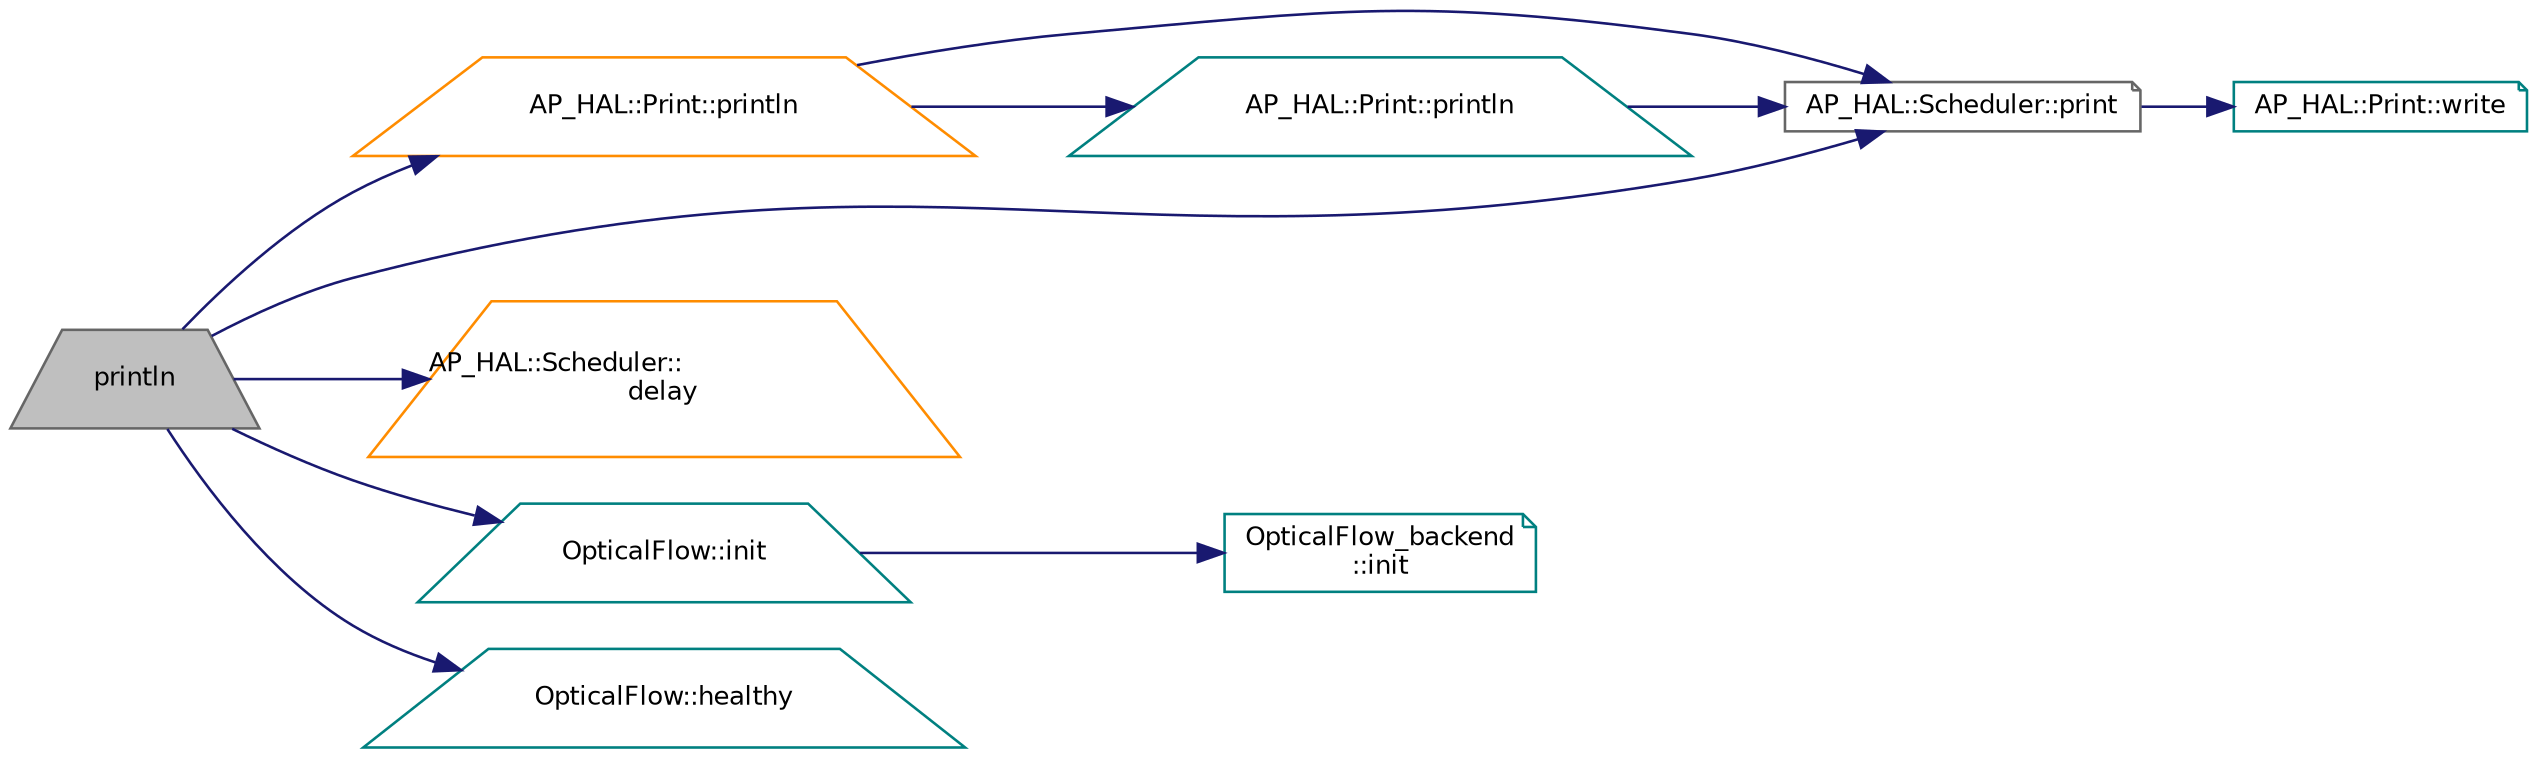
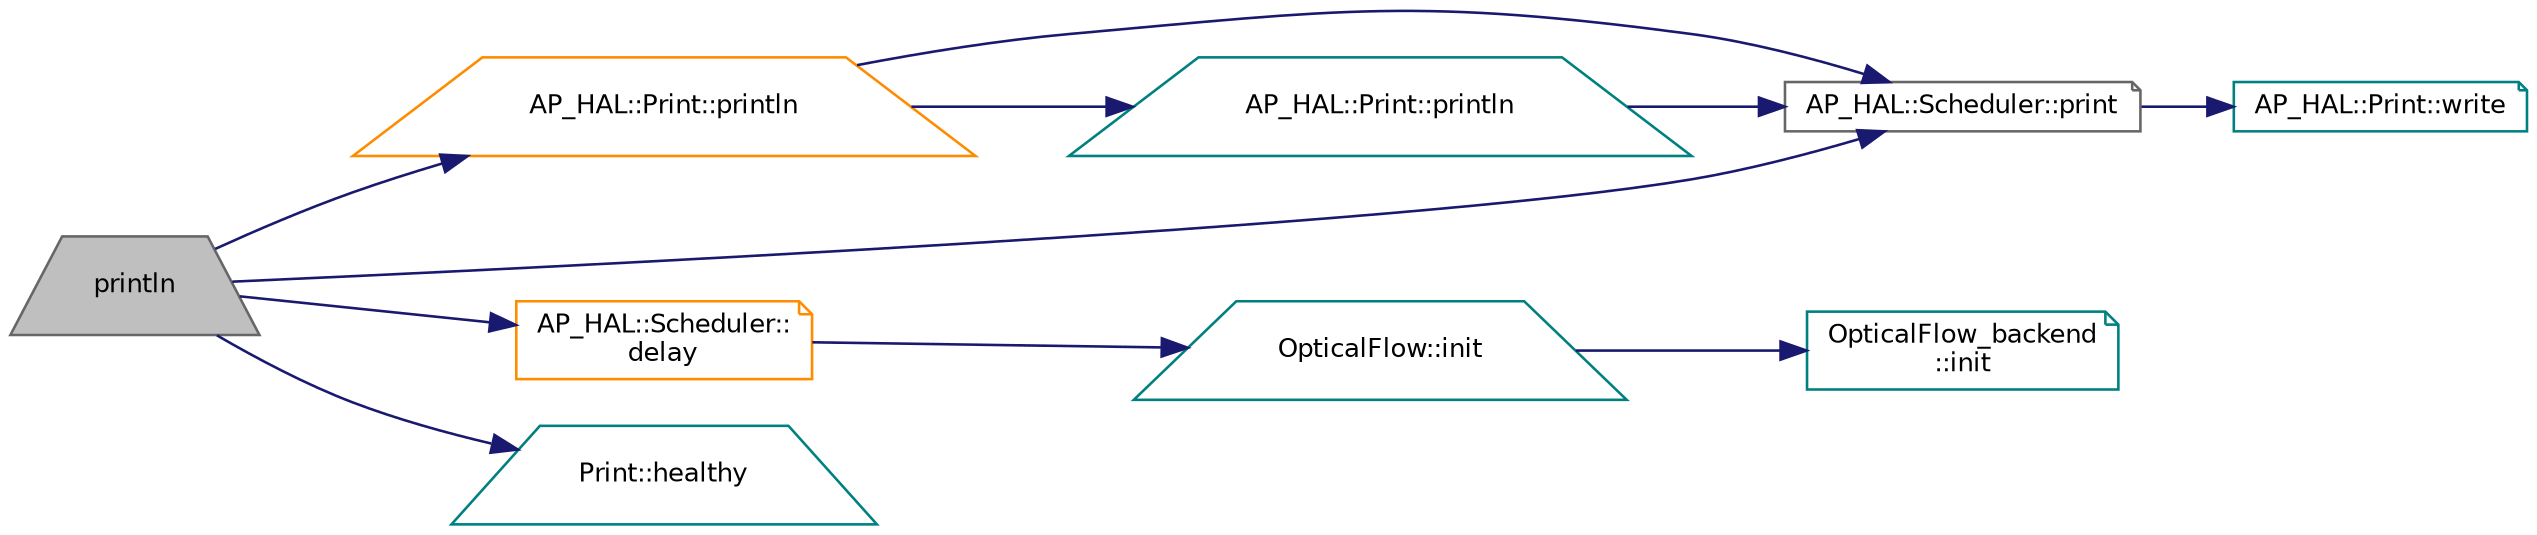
(664, 379) -> (664, 340)
(351, 480) -> (987, 345)
(664, 698) -> (664, 475)
